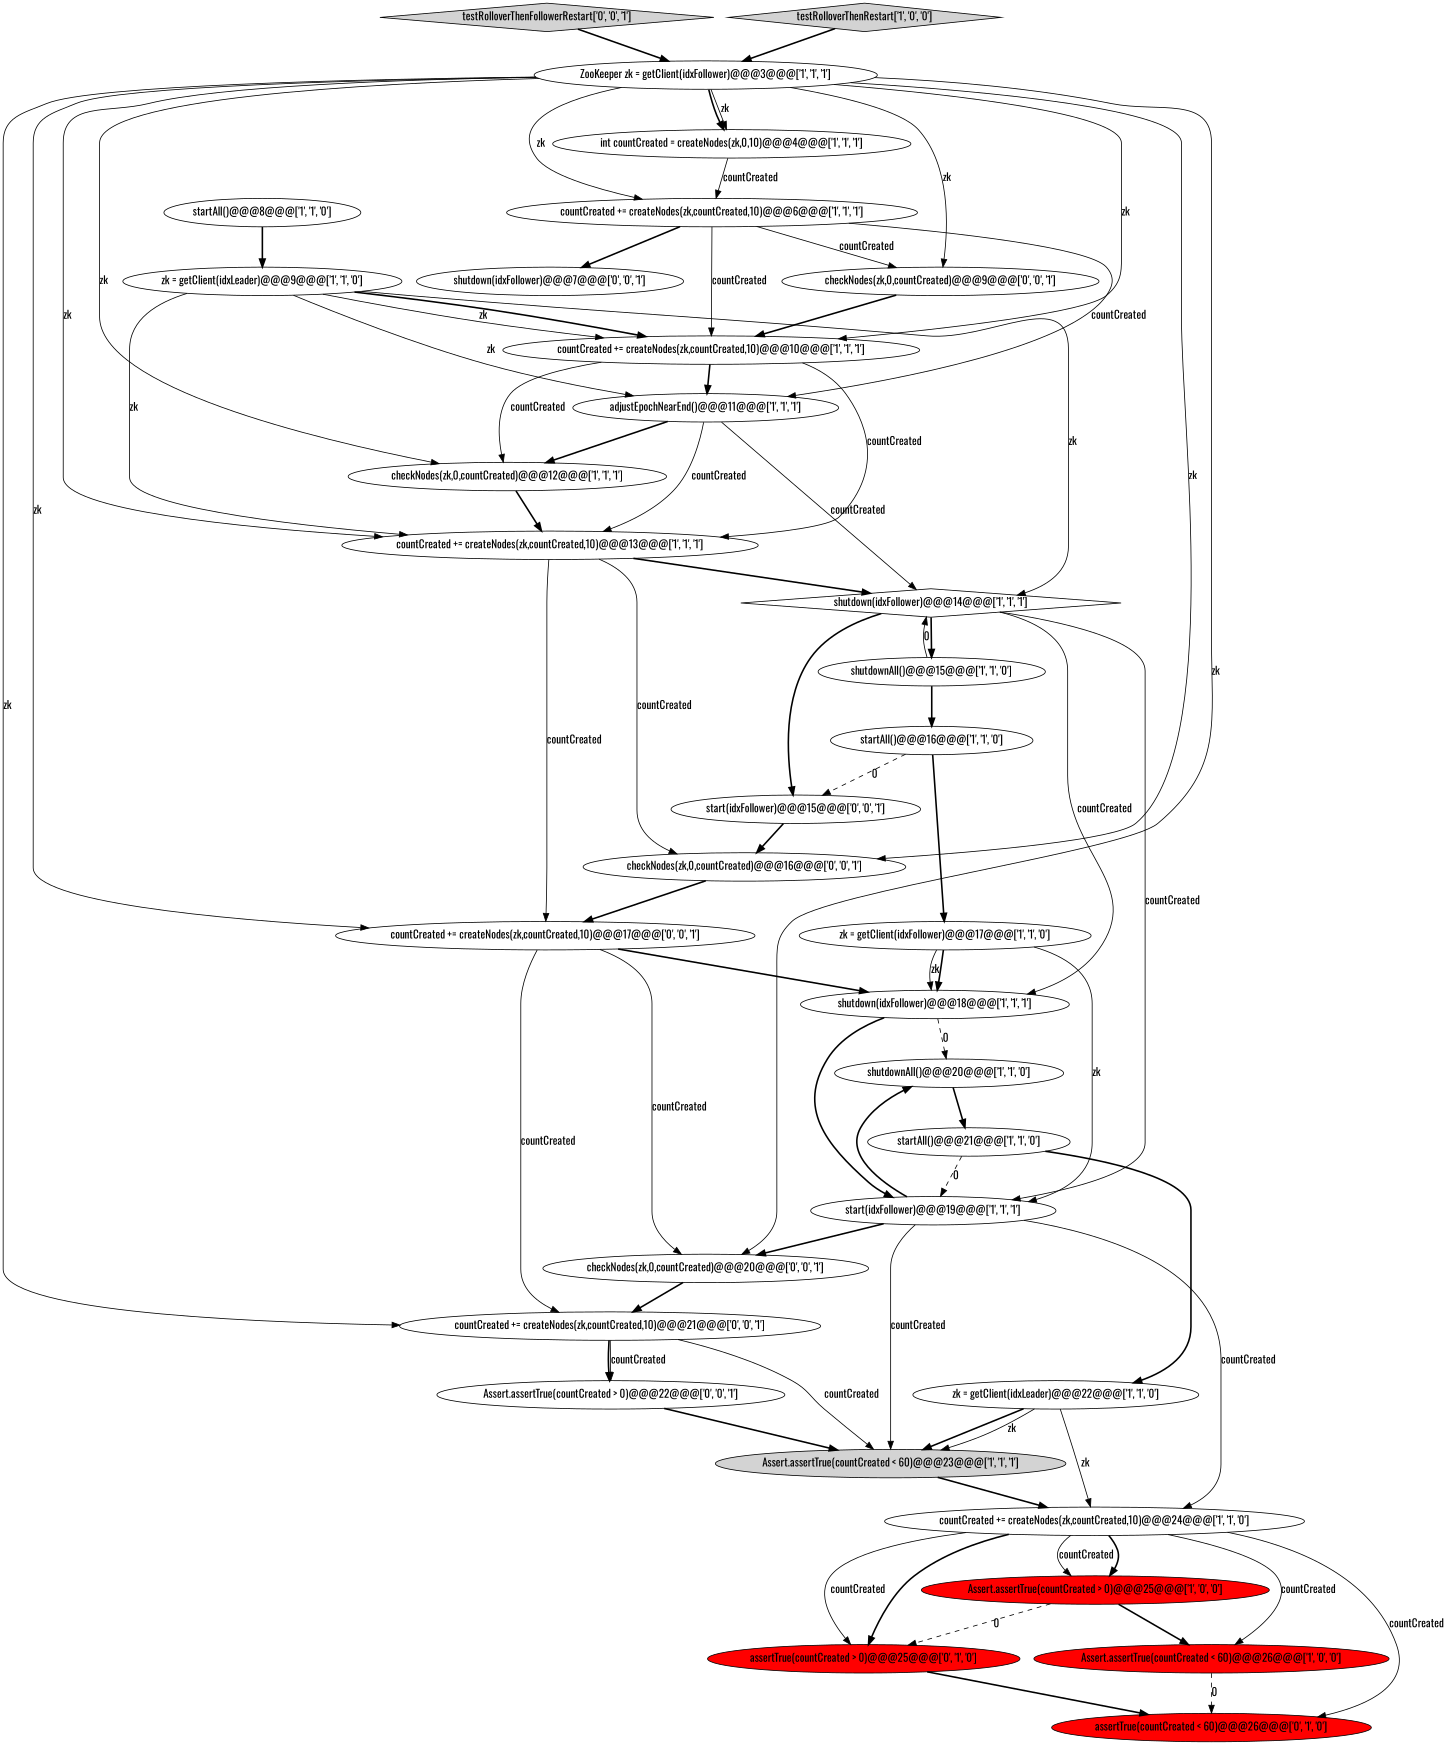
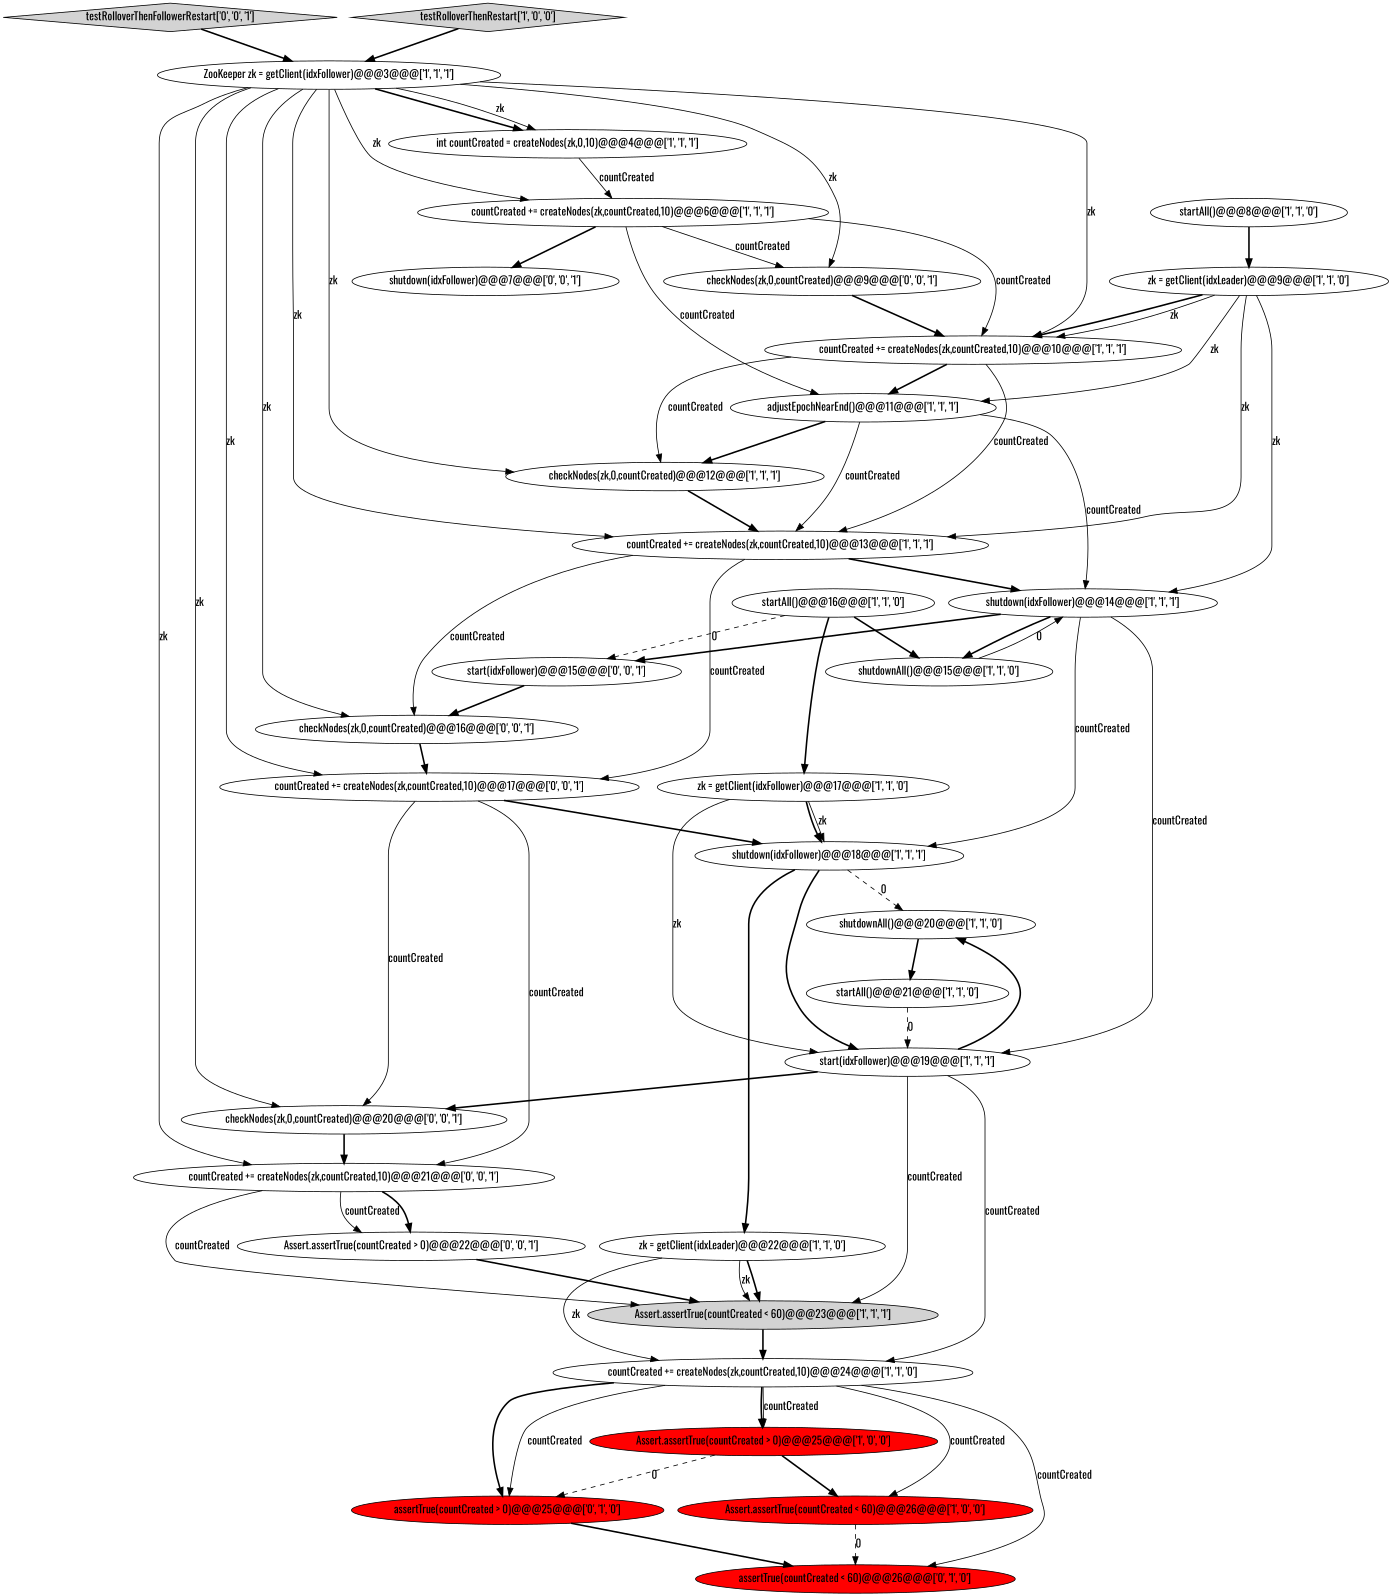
(931, 603) -> (1083, 603)
(932, 702) -> (883, 635)
(1191, 1225) -> (749, 1027)
